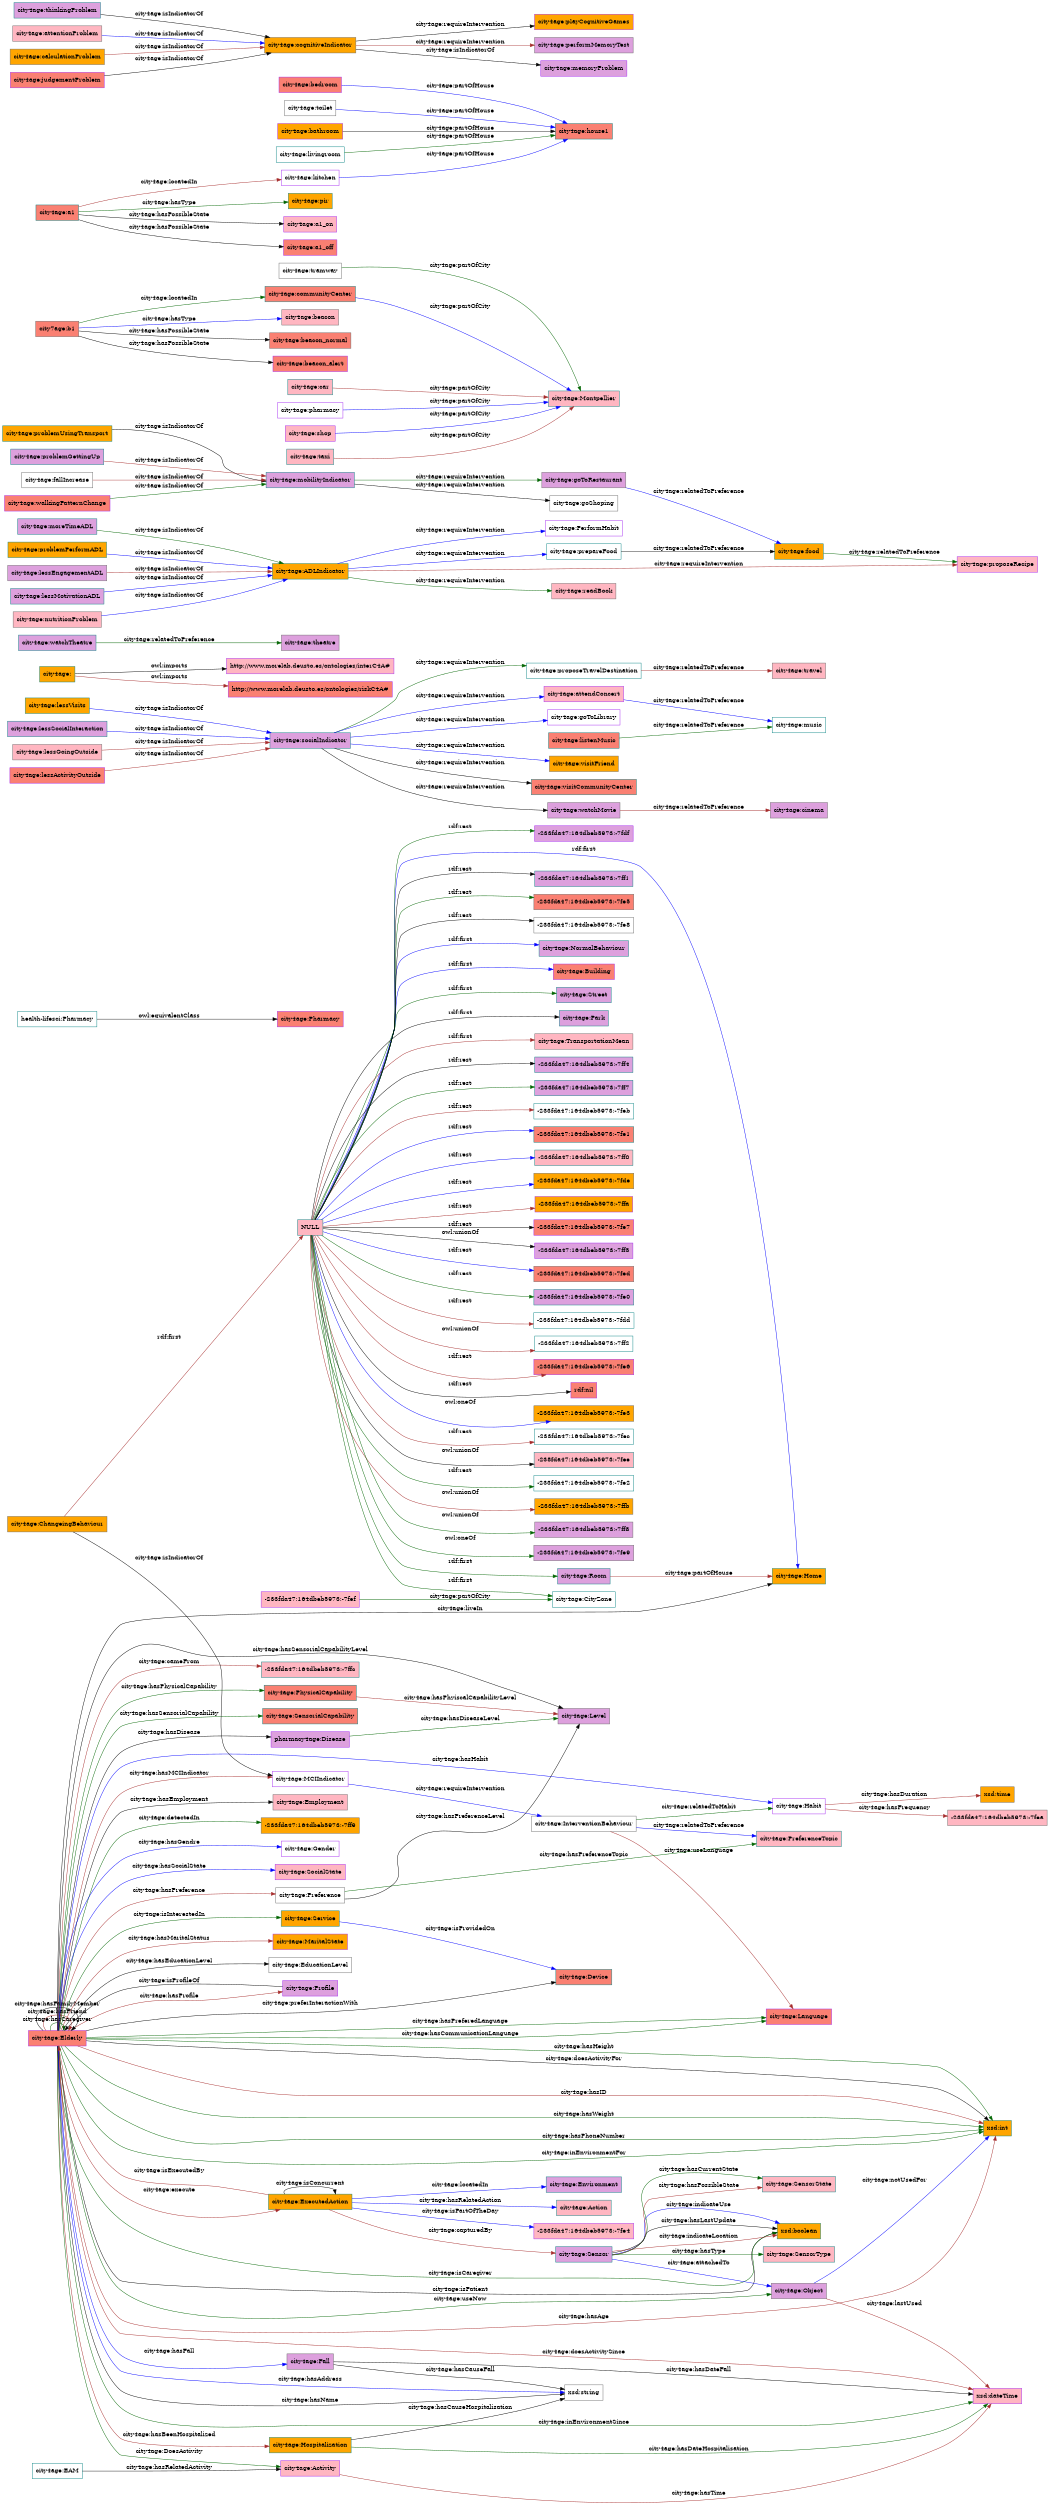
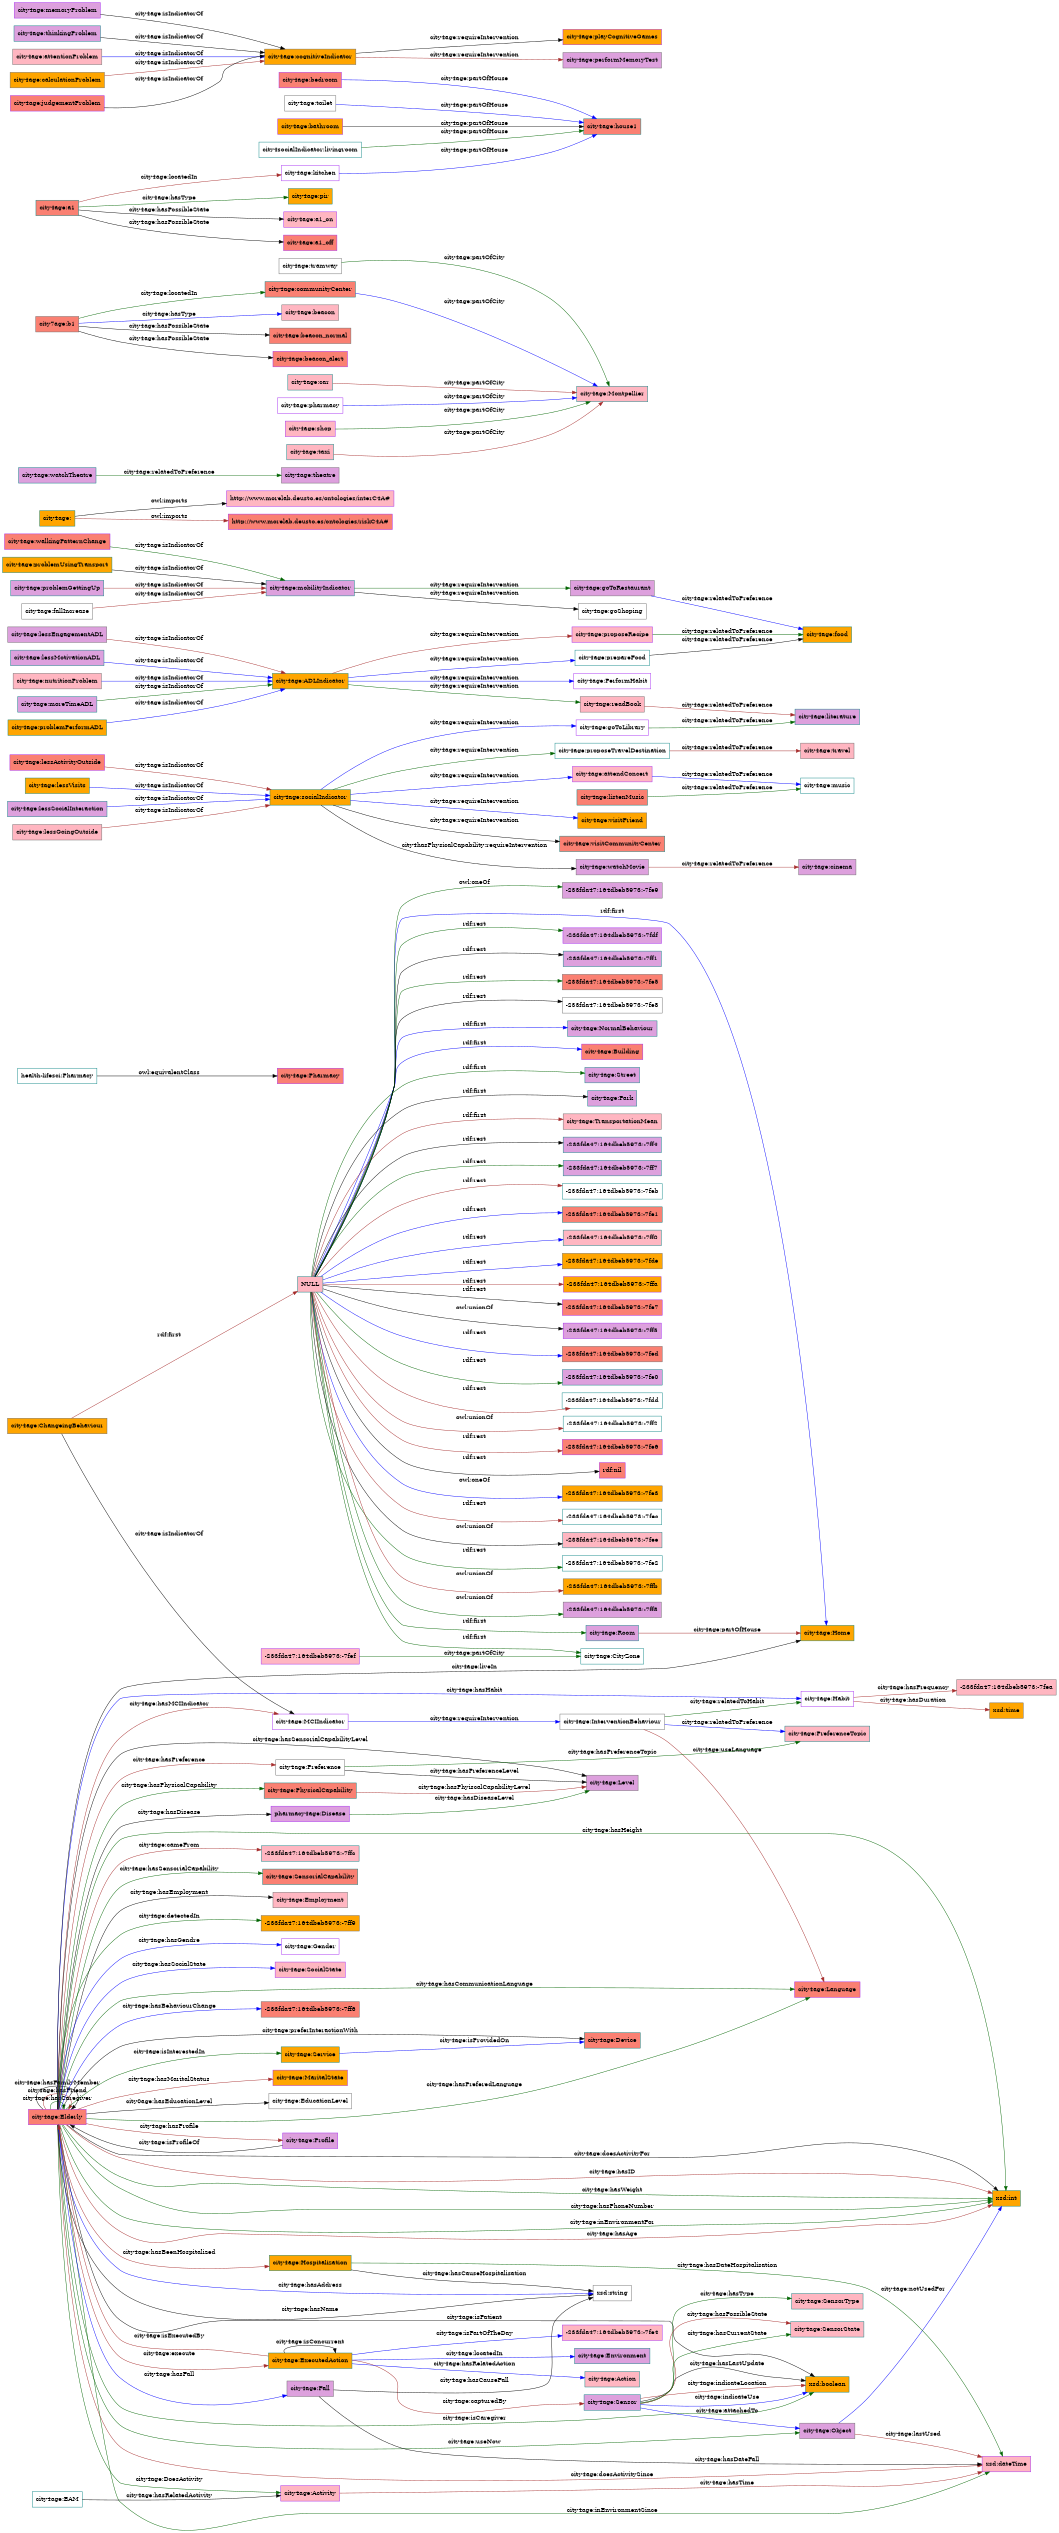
(446, 57) -> (191, 27)
(310, 155) -> (310, 150)
(447, 427) -> (462, 424)
(888, 557) -> (726, 635)
none -> (827, 717)
(310, 741) -> (310, 797)
(460, 787) -> (474, 845)
(169, 1961) -> (169, 2102)
none -> (310, 2009)
